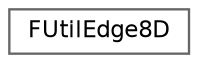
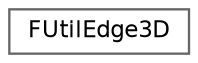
(99, 32) -> (99, 32)
